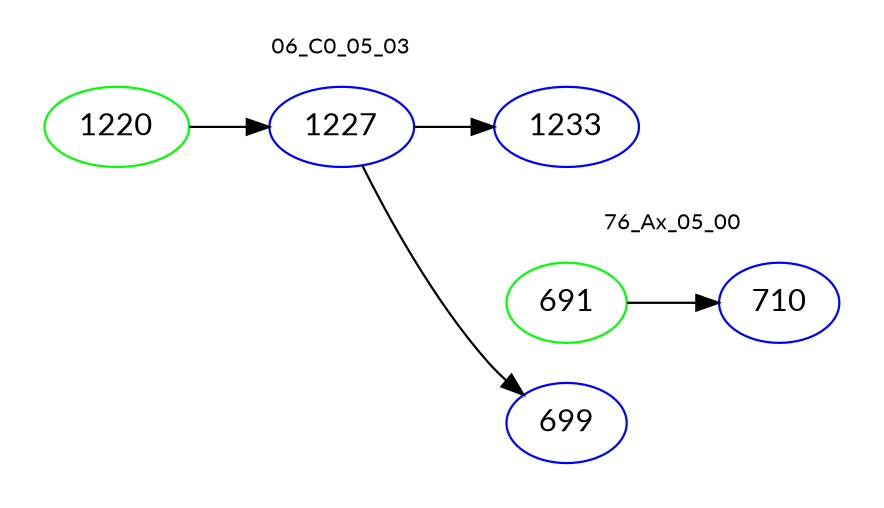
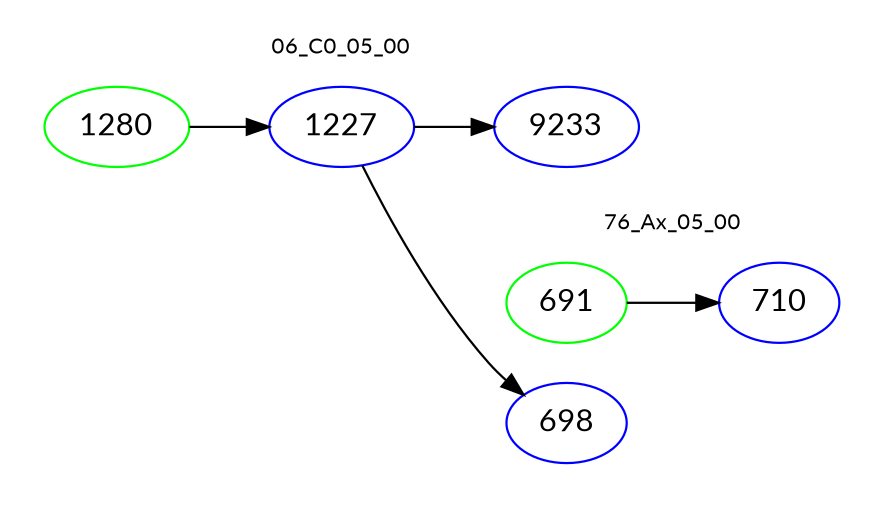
(342, 48) -> (342, 48)
(117, 127) -> (117, 127)
(567, 127) -> (567, 127)
(567, 423) -> (567, 423)
